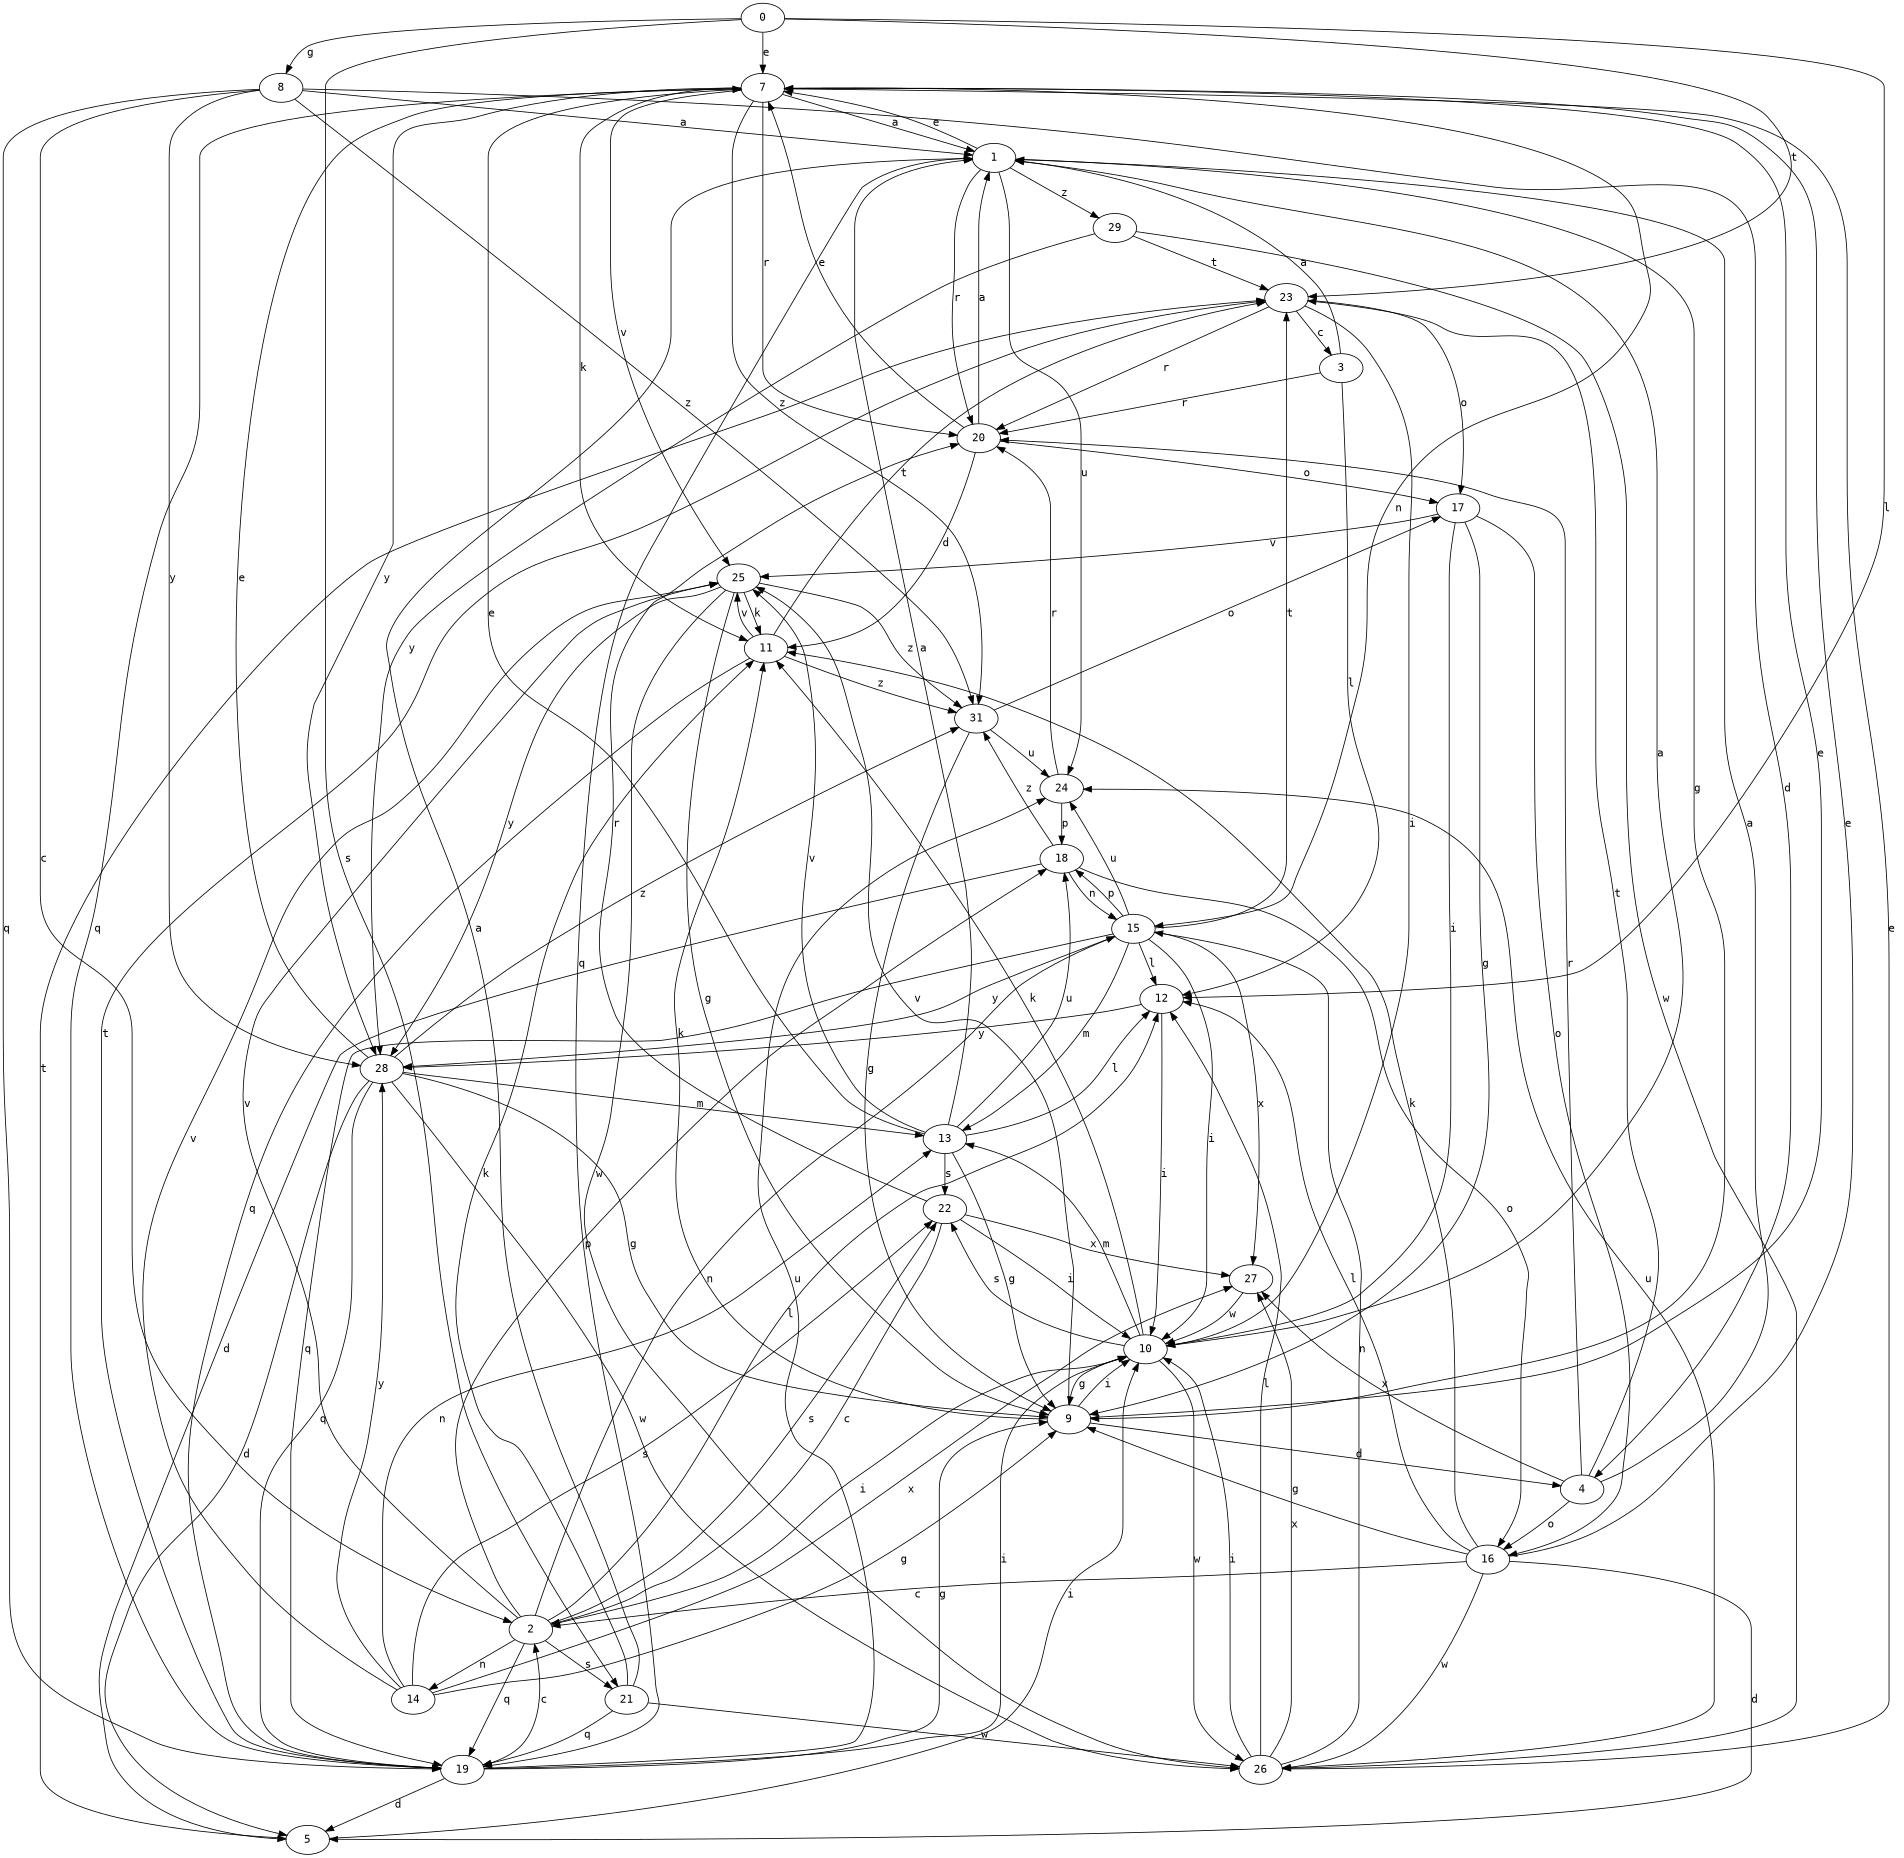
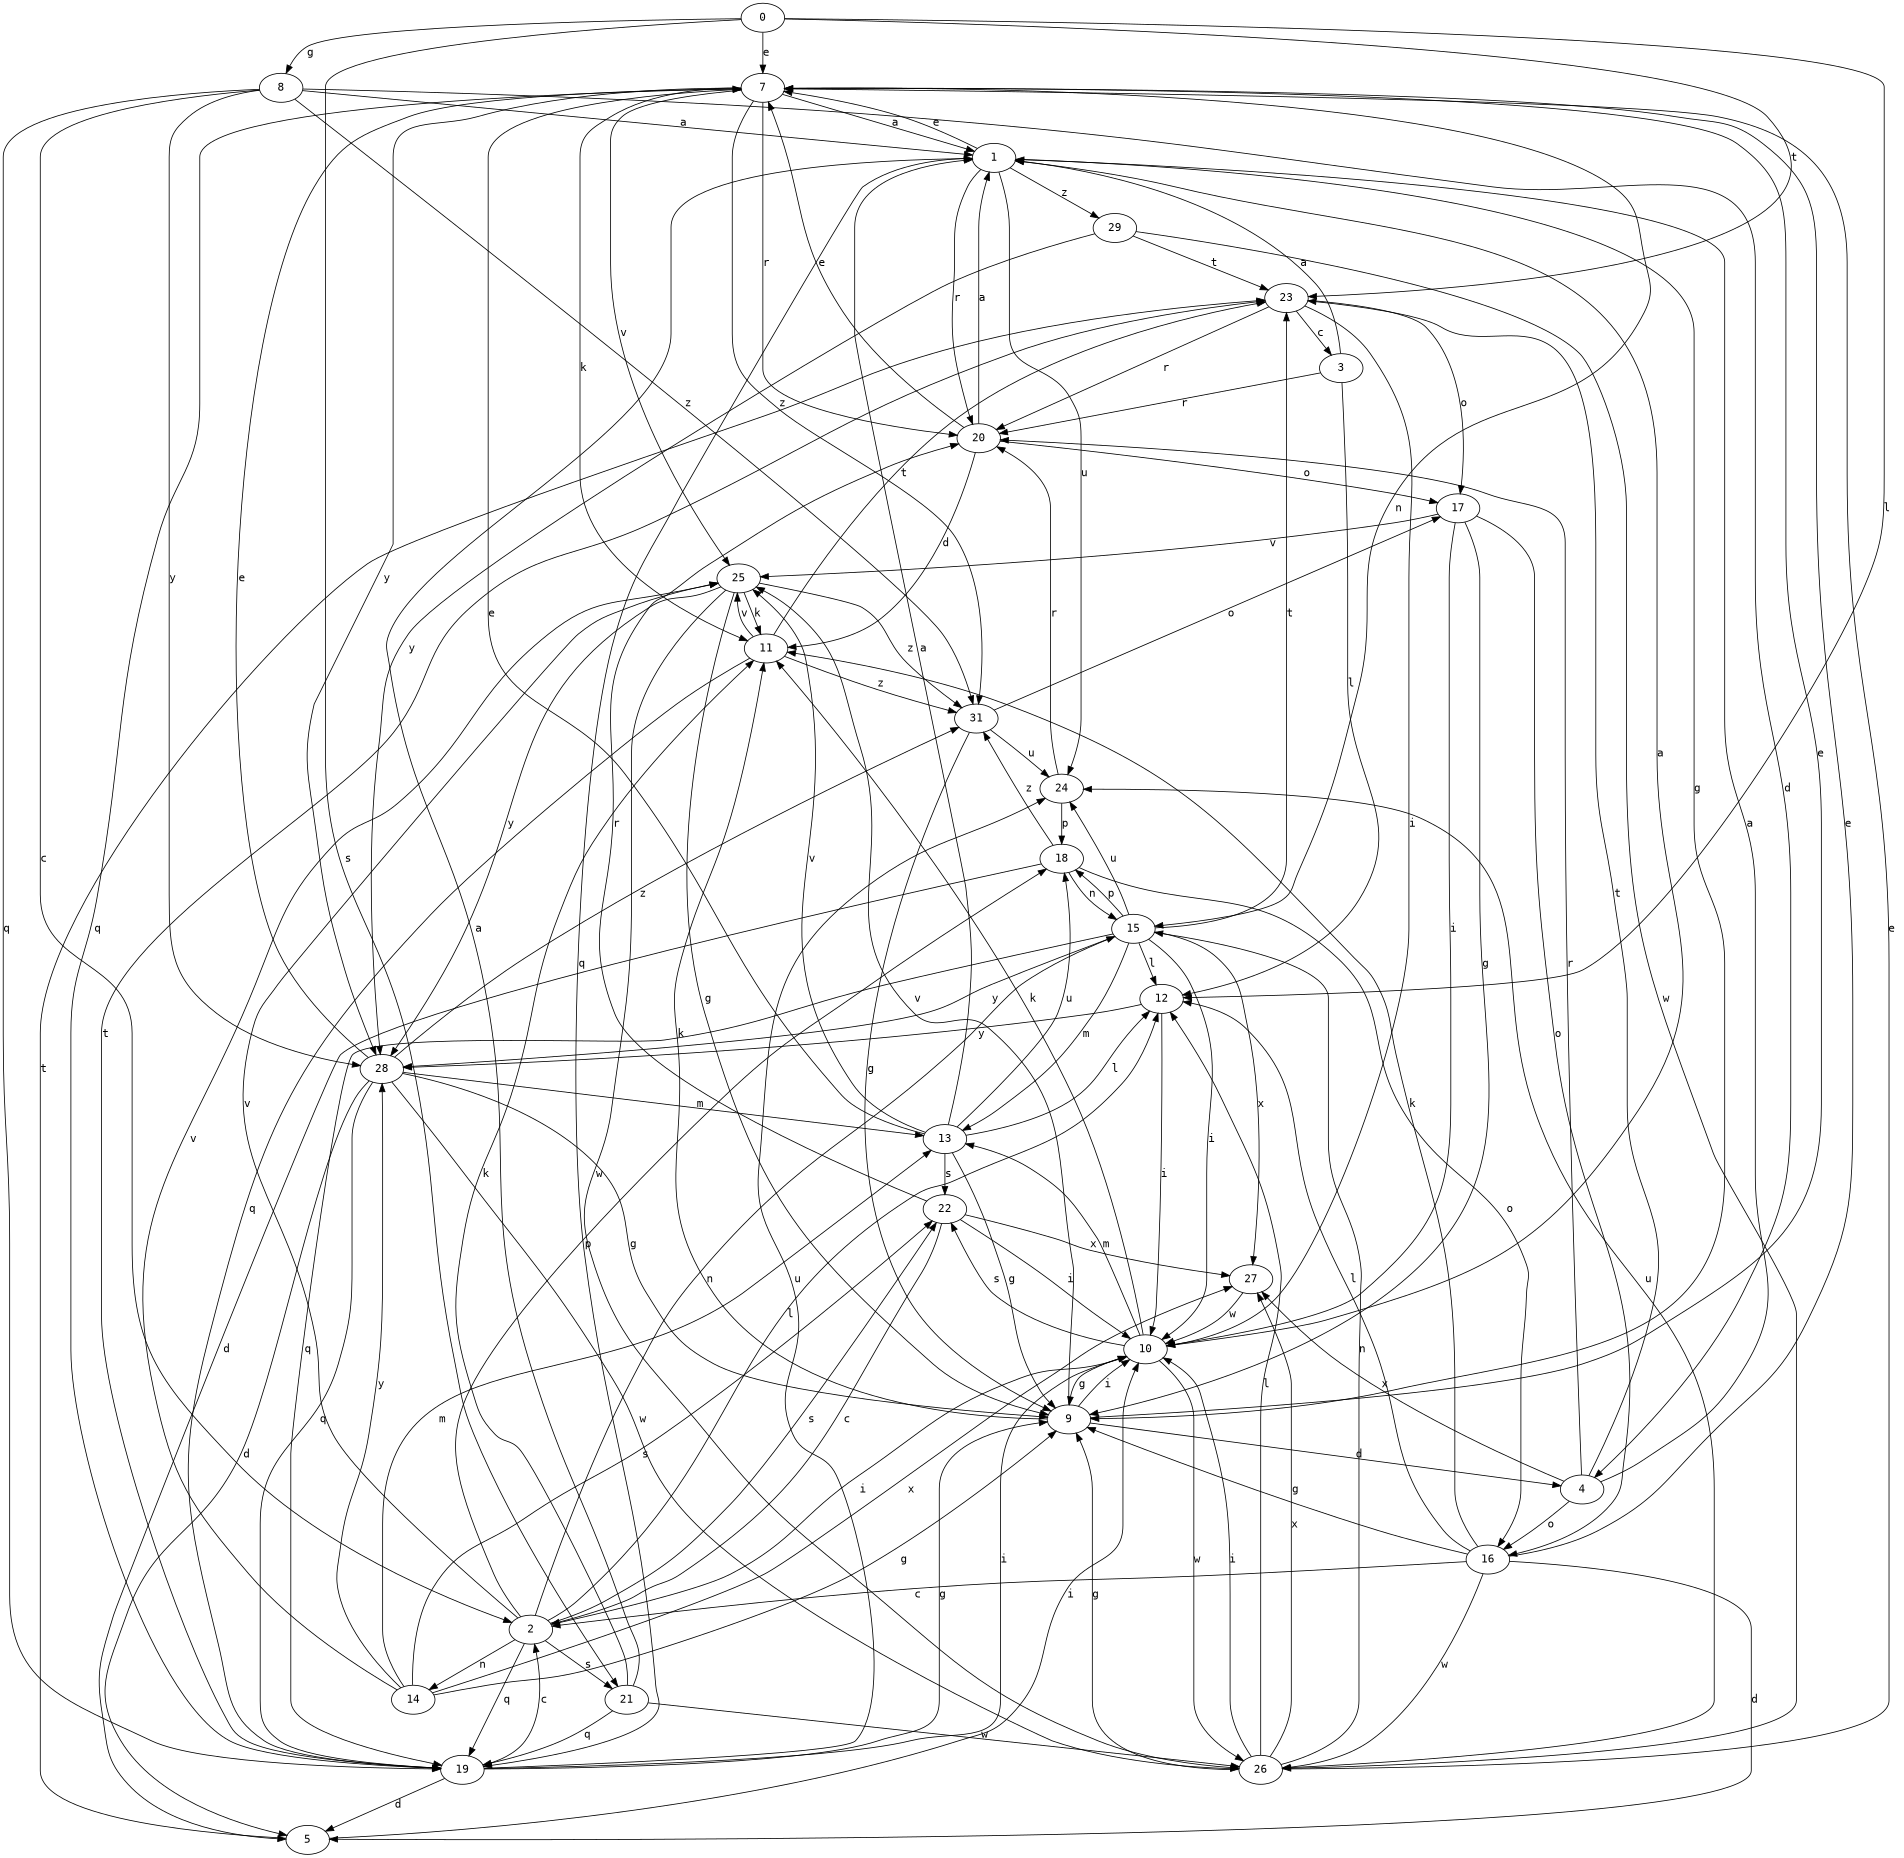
(443, 1419) -> (443, 1419)
none -> (1092, 1658)
